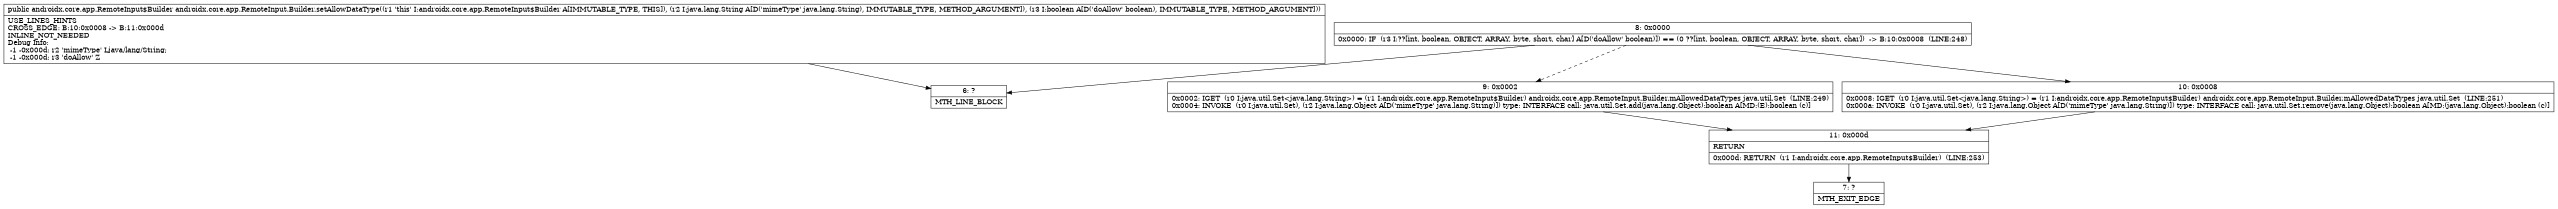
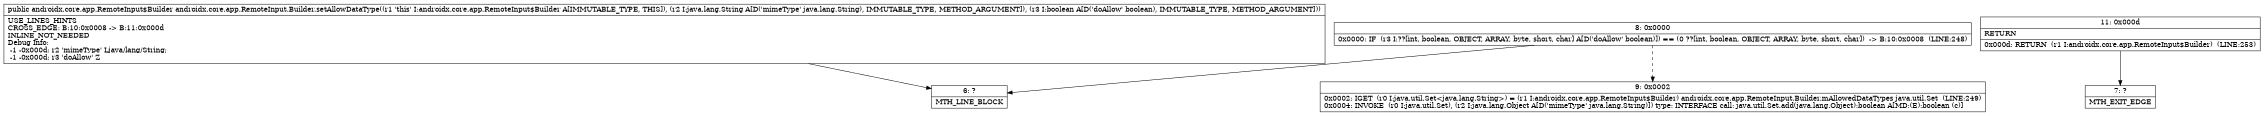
(2198, 97) -> none
(1665, 121) -> none
